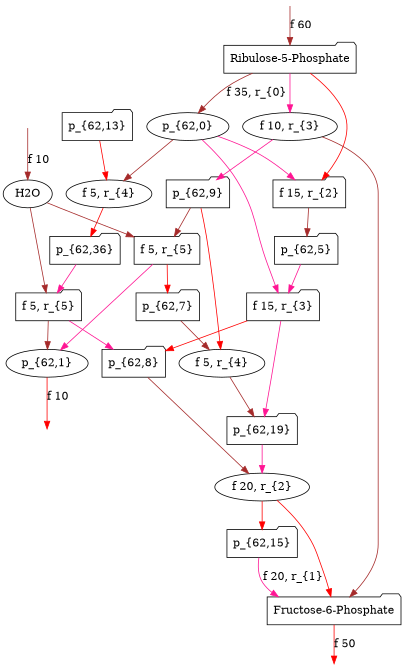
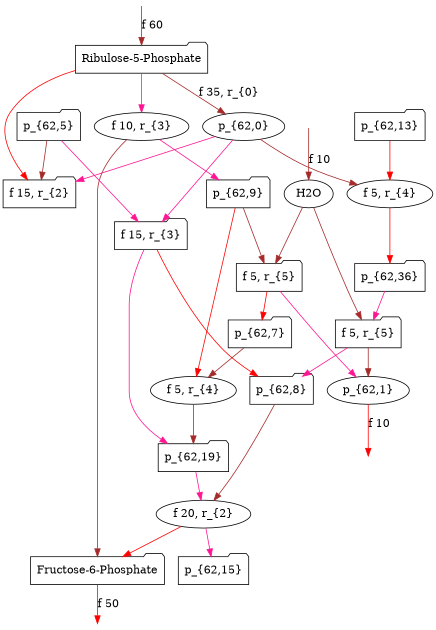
(308, 218) -> (45, 156)
(262, 511) -> (208, 539)
(260, 577) -> none
